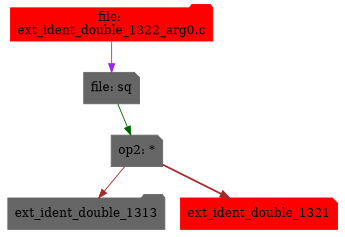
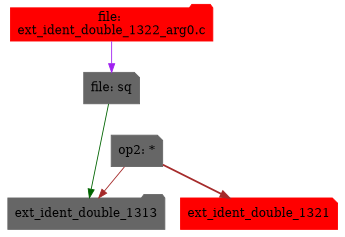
(123, 115) -> (100, 147)
